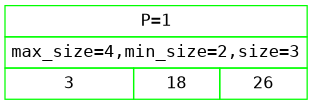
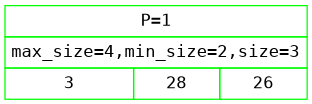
(177, 83) -> (177, 83)
